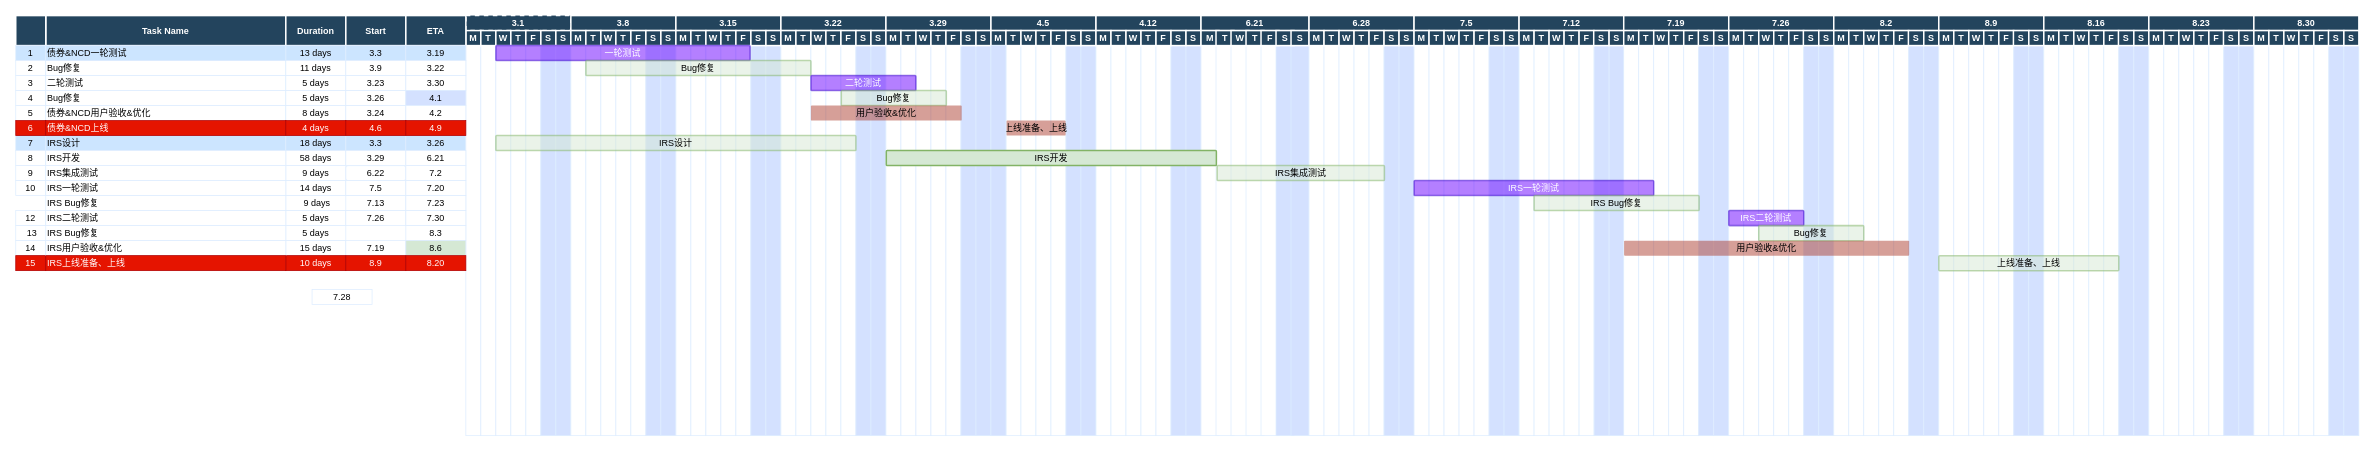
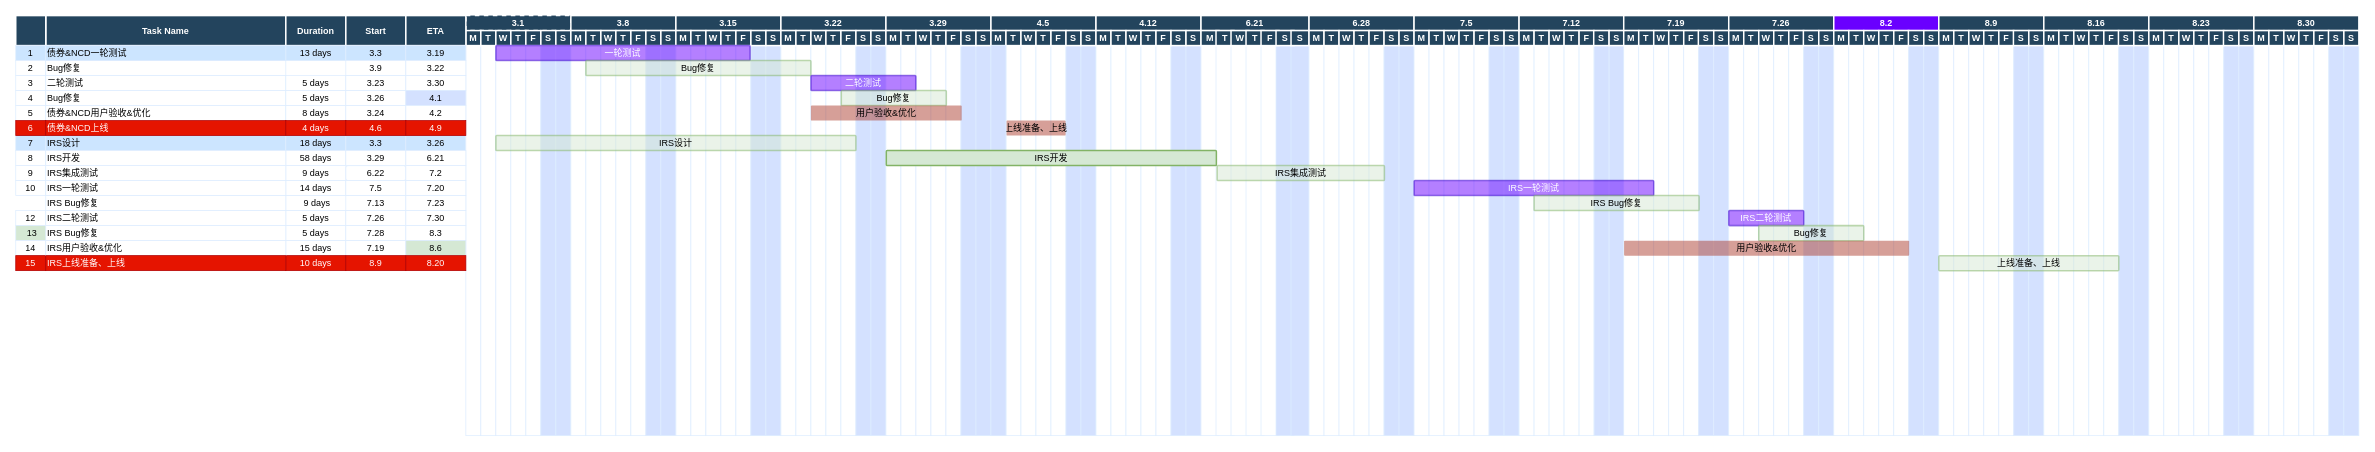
(1886, 23) -> (1886, 23)
(316, 68) -> none
(32, 233) -> (32, 233)
(342, 297) -> (376, 233)
